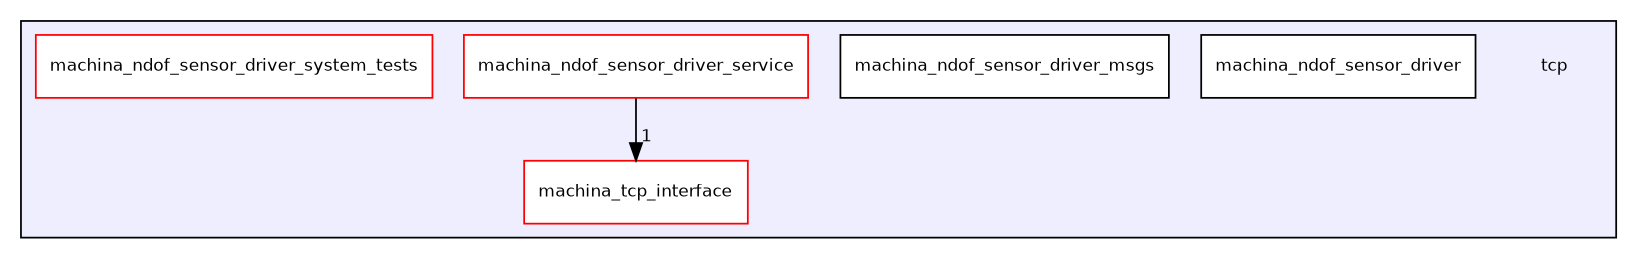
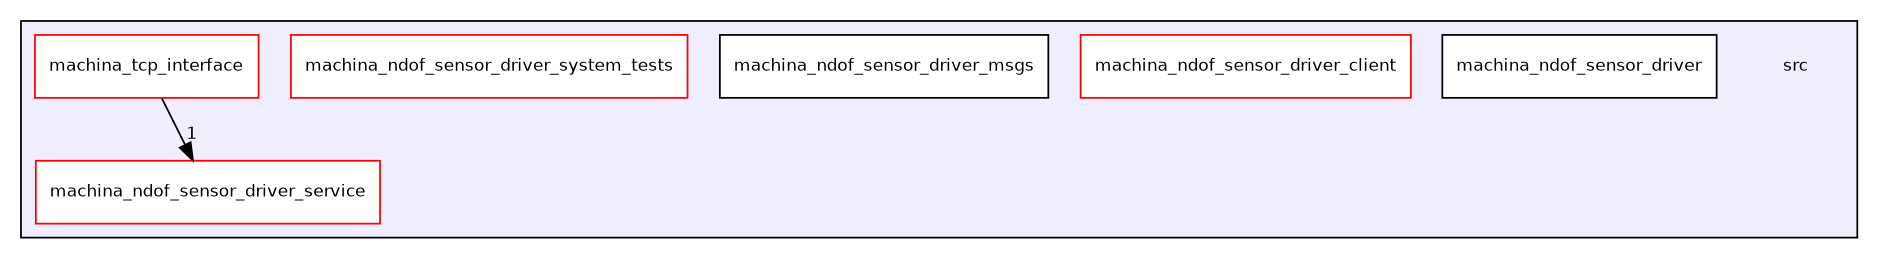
none -> (1246, 66)
(1555, 66) -> (1796, 66)
(636, 121) -> (173, 121)
